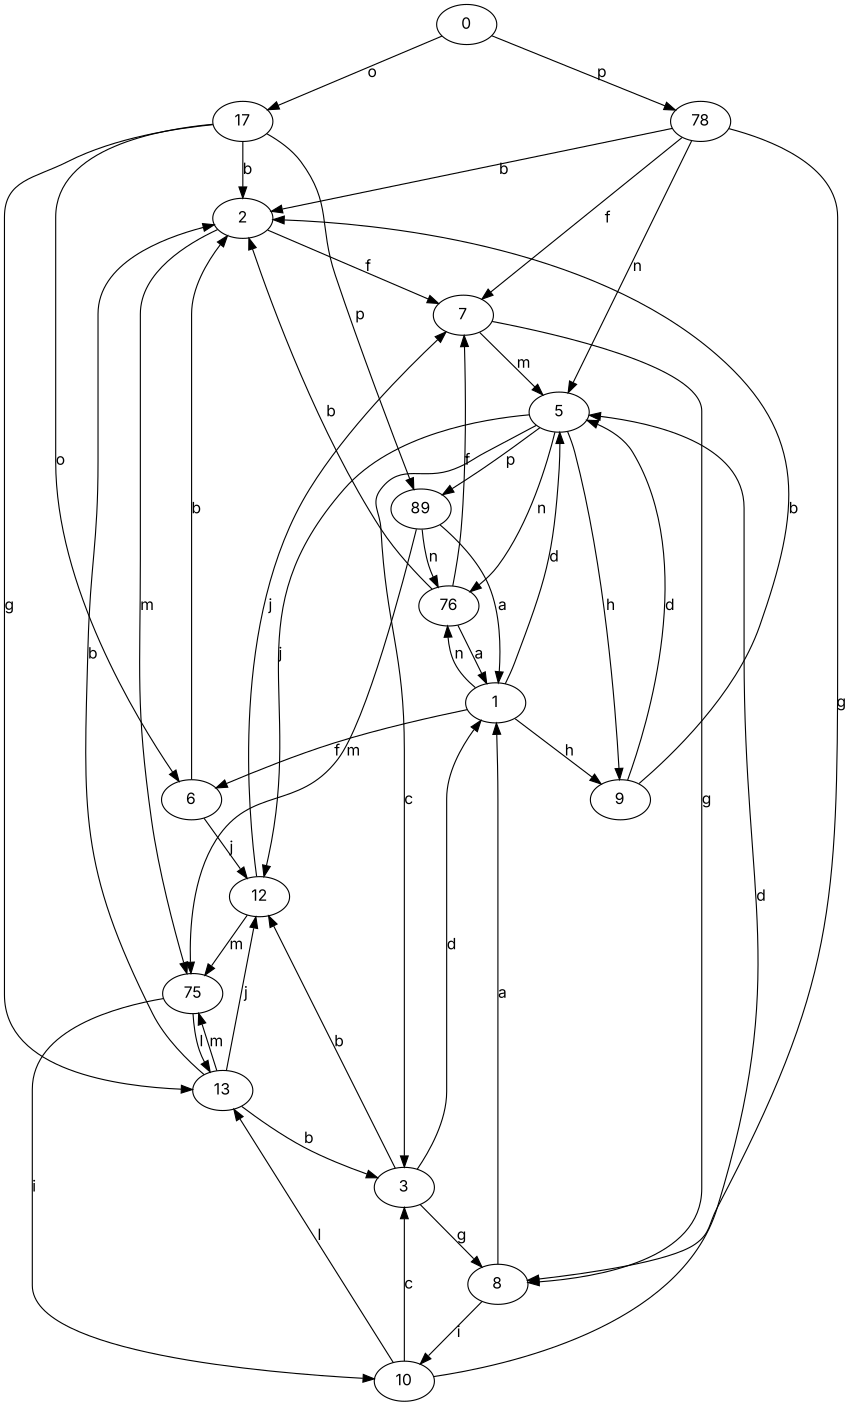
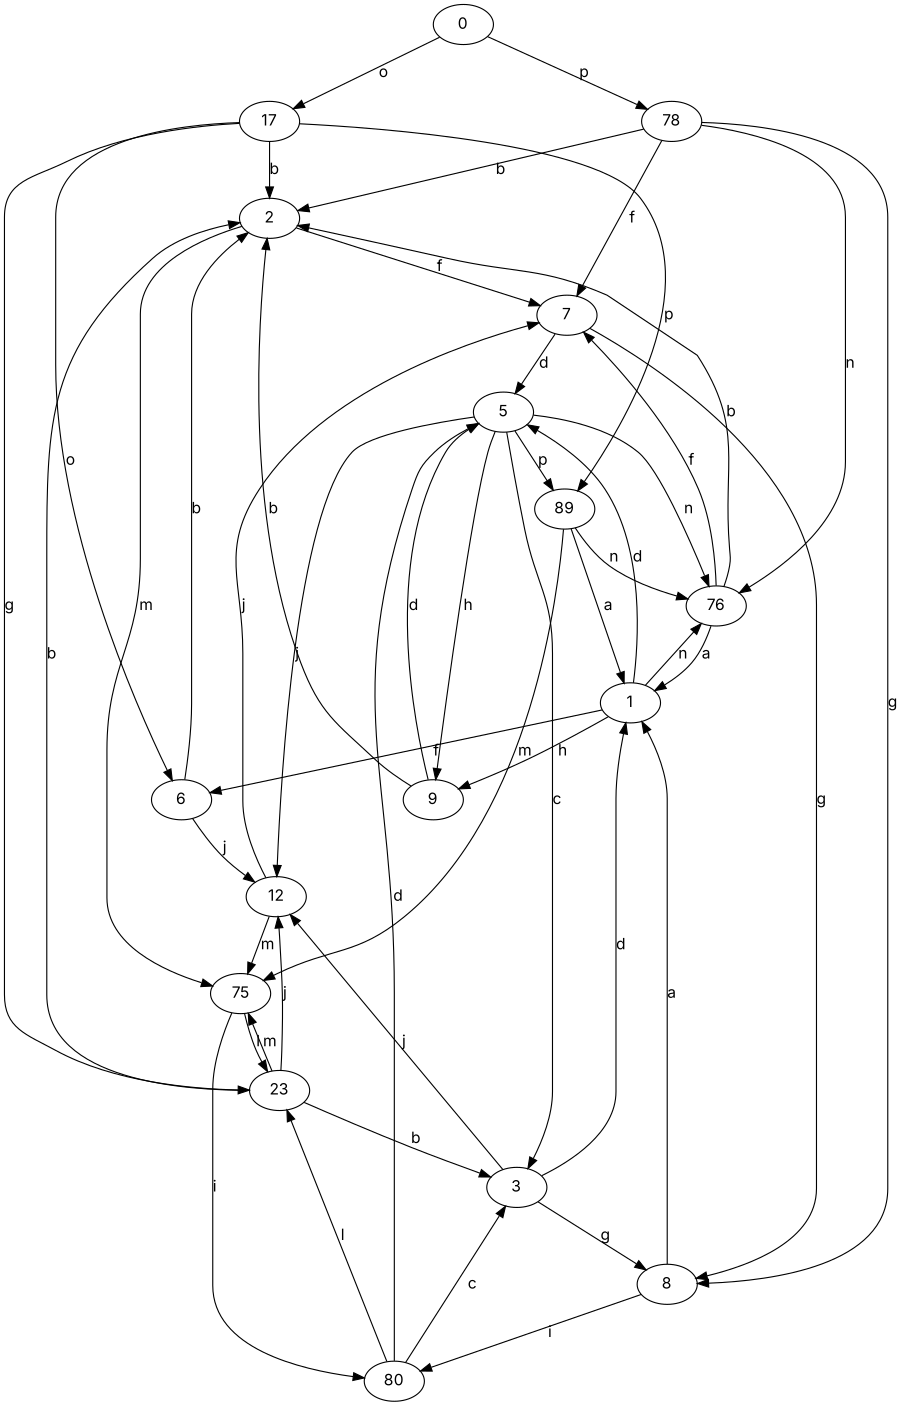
(632, 262) -> (845, 329)
(524, 364) -> (544, 364)
(339, 1042) -> (404, 1042)
(223, 1090) -> (280, 1090)
(404, 1381) -> (394, 1381)
